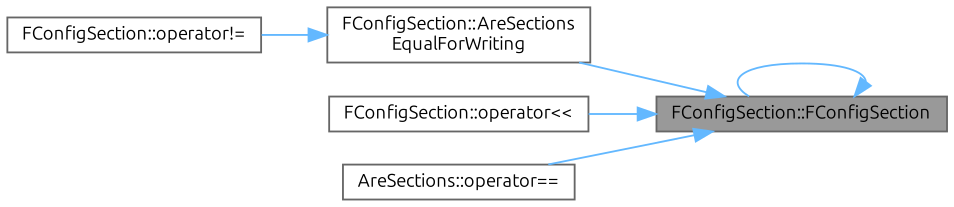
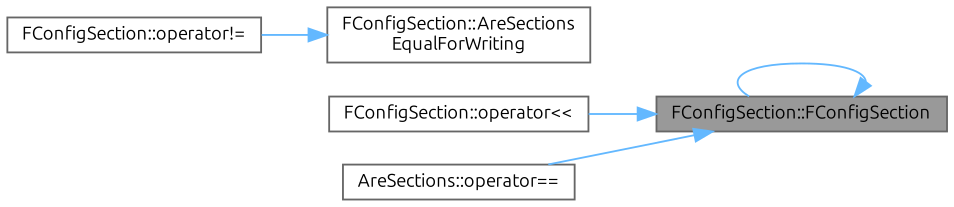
(643, 77) -> none
